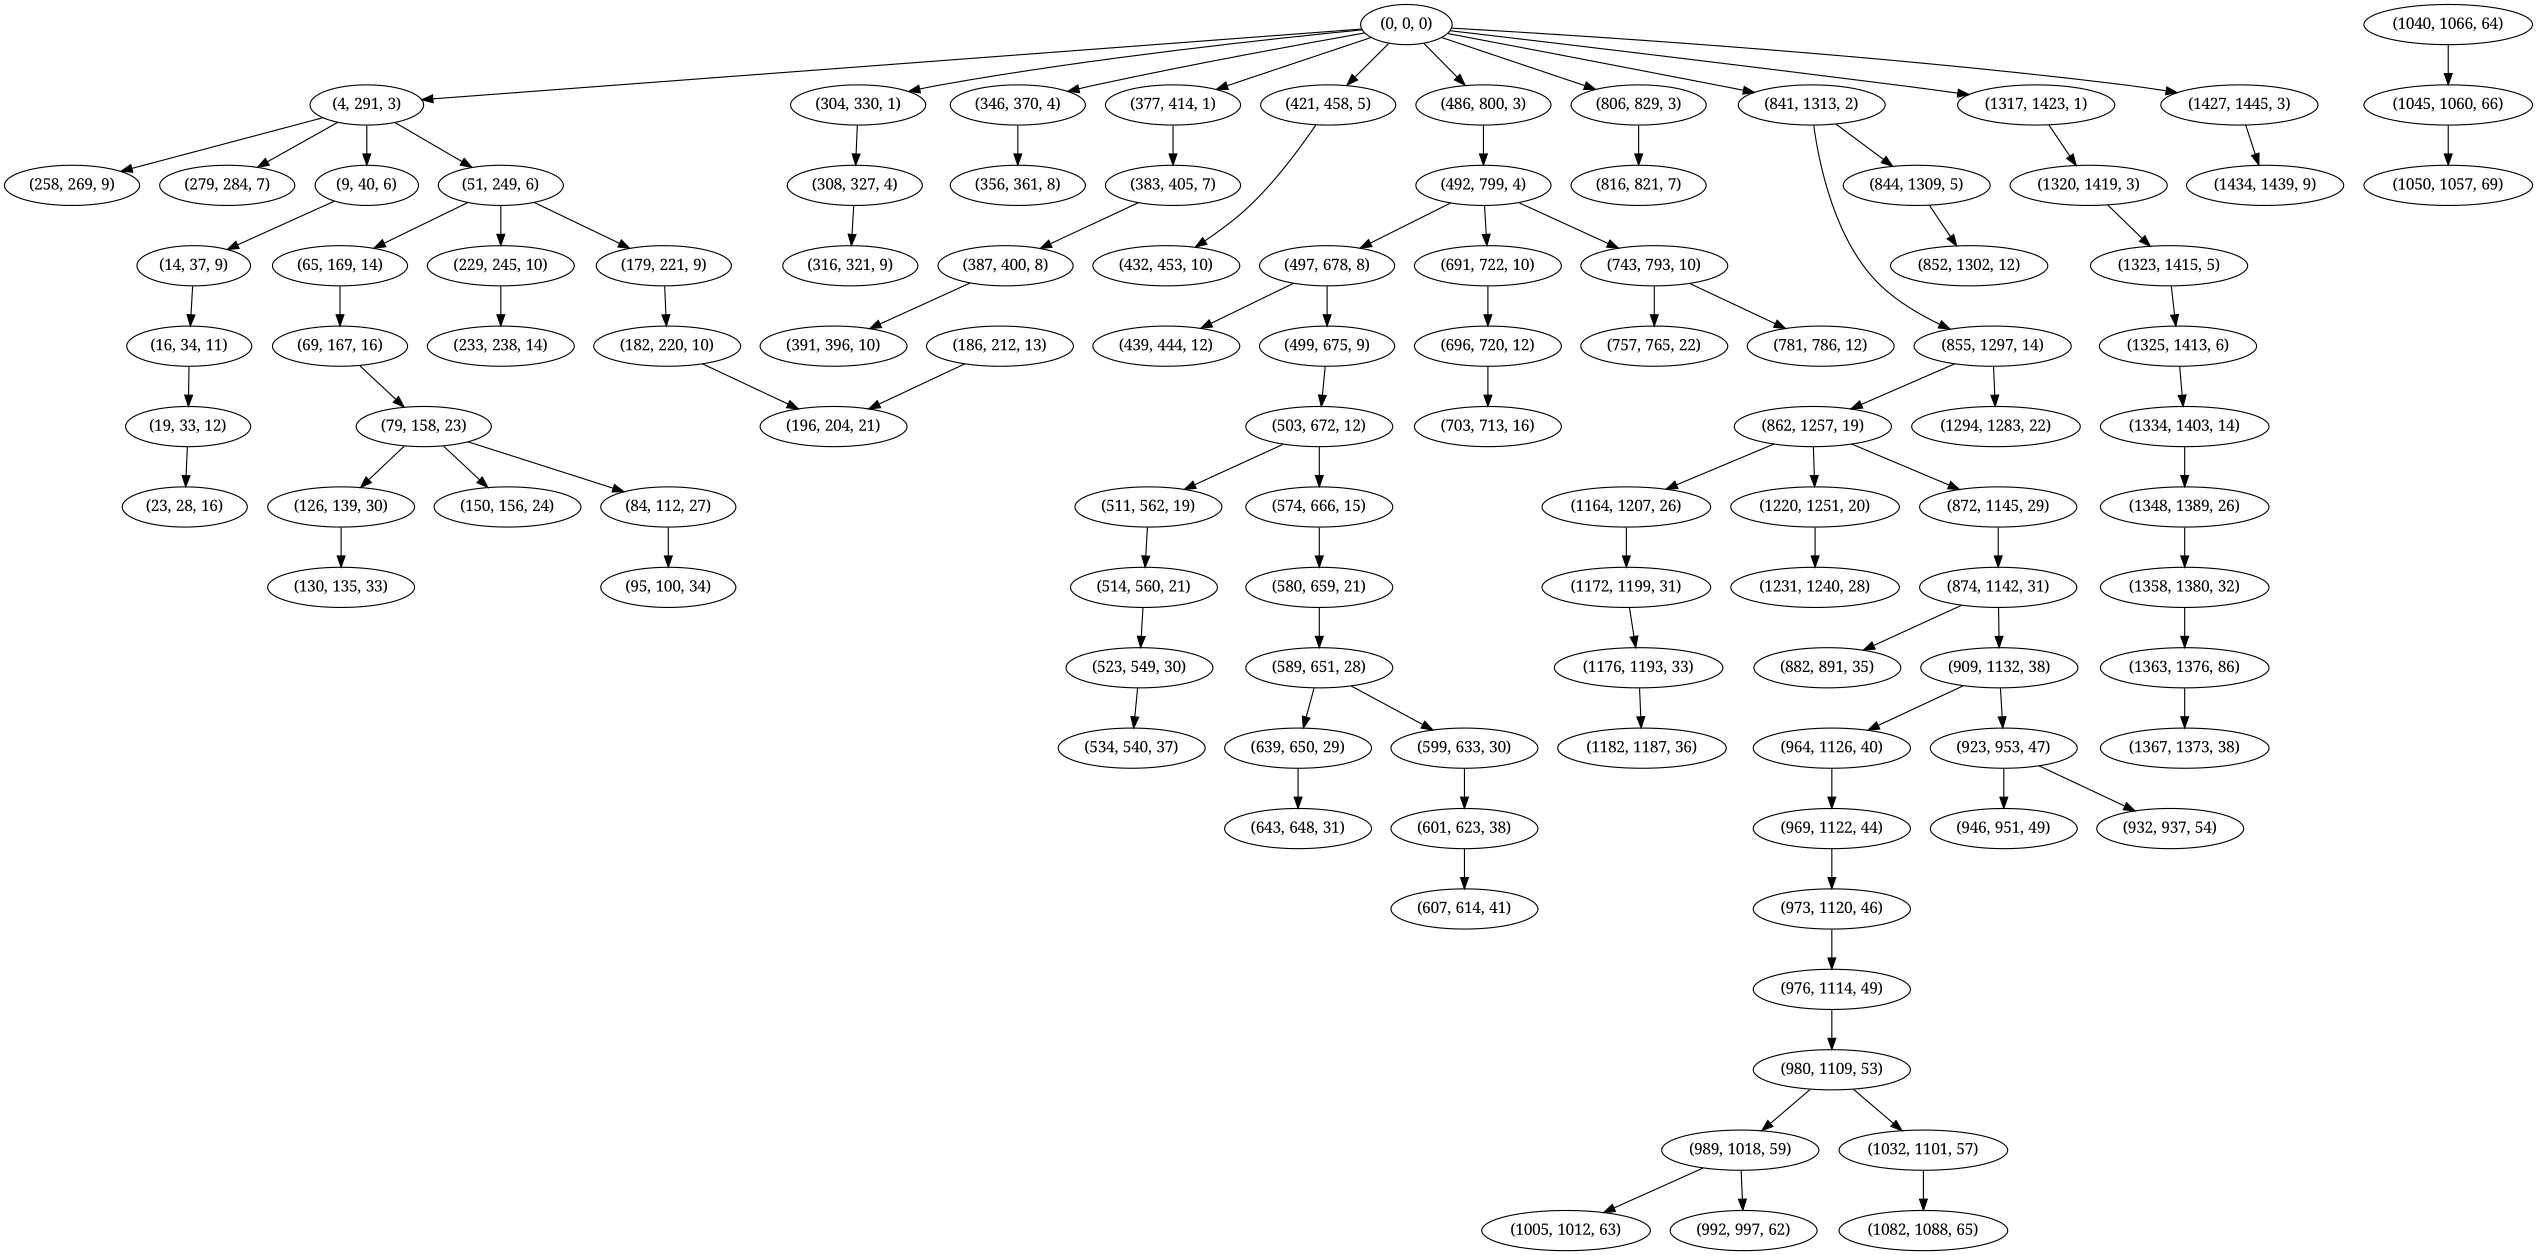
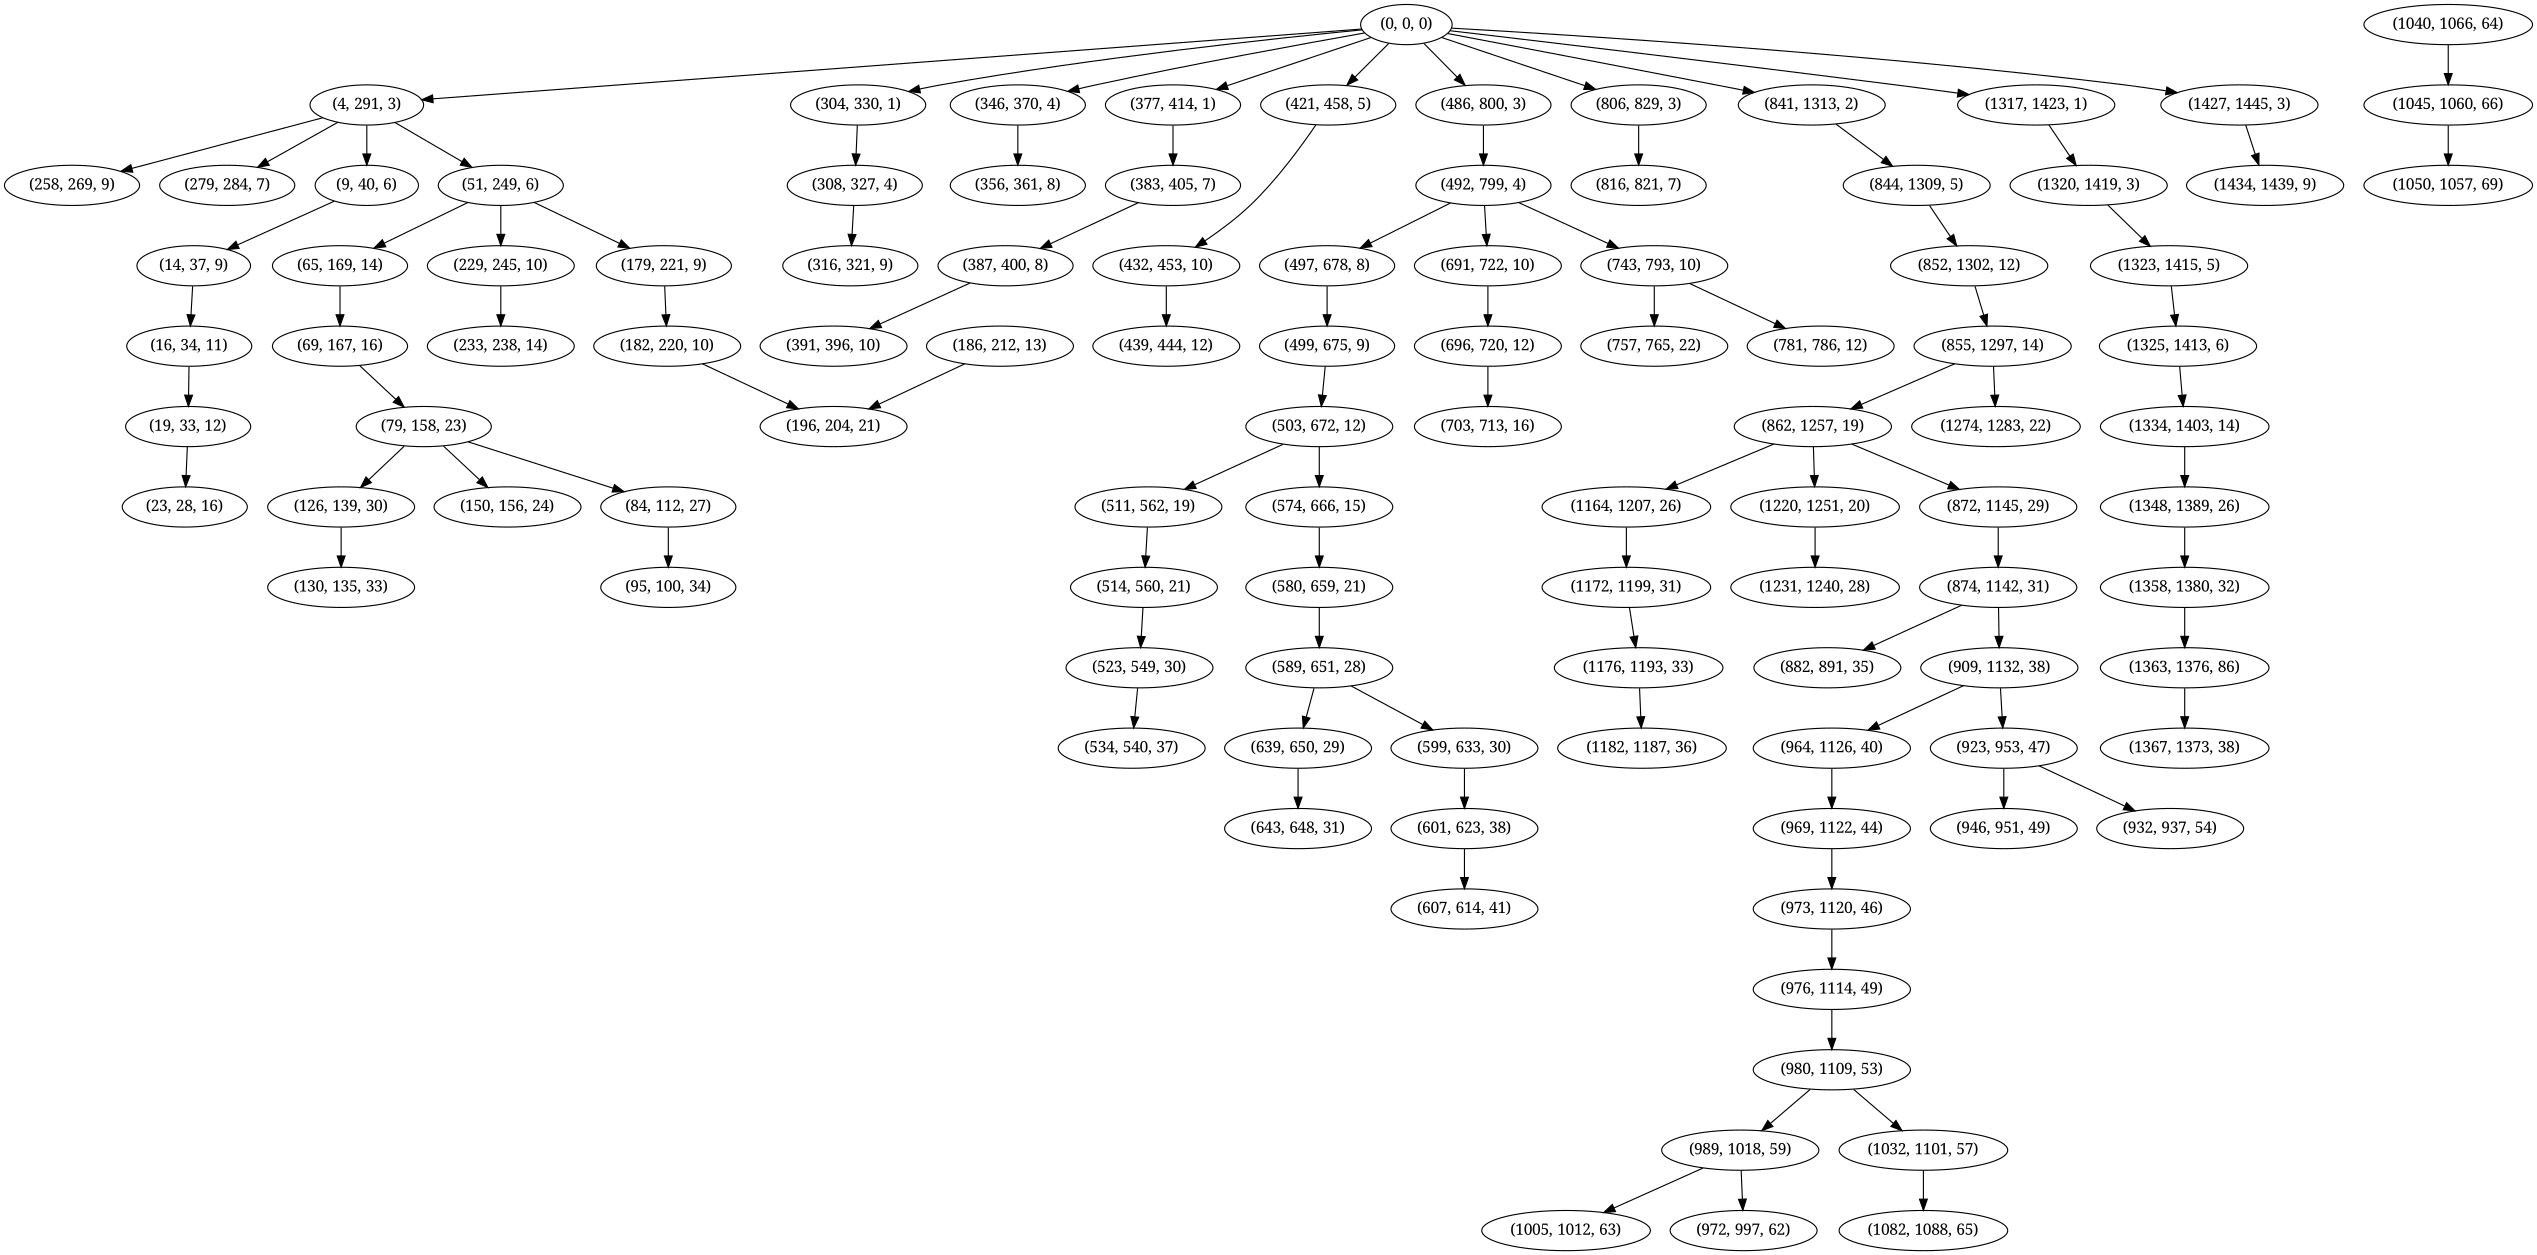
(1849, 243) -> (1979, 301)
(1252, 303) -> (1166, 300)
(1996, 427) -> (1996, 427)
(1744, 1231) -> (1744, 1231)
